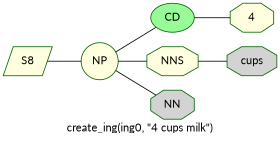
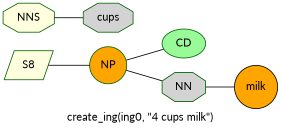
(252, 18) -> none
(100, 61) -> (108, 65)
(132, 61) -> none
none -> (256, 87)
